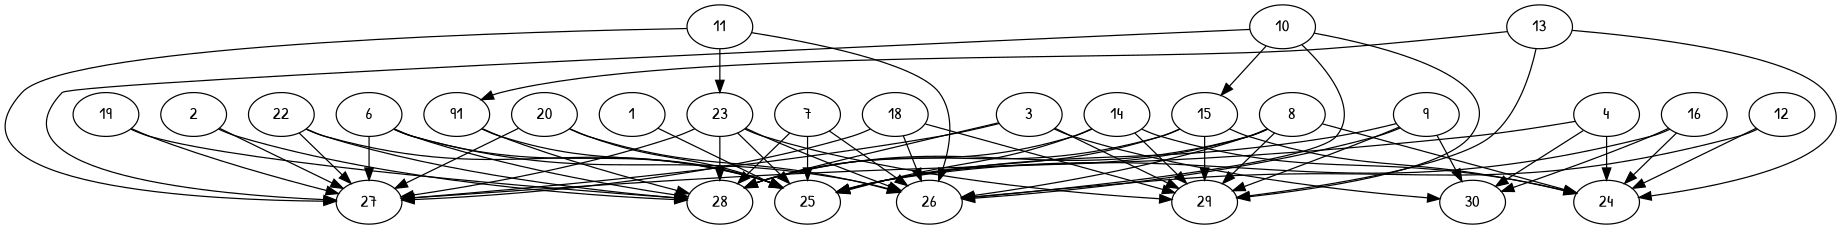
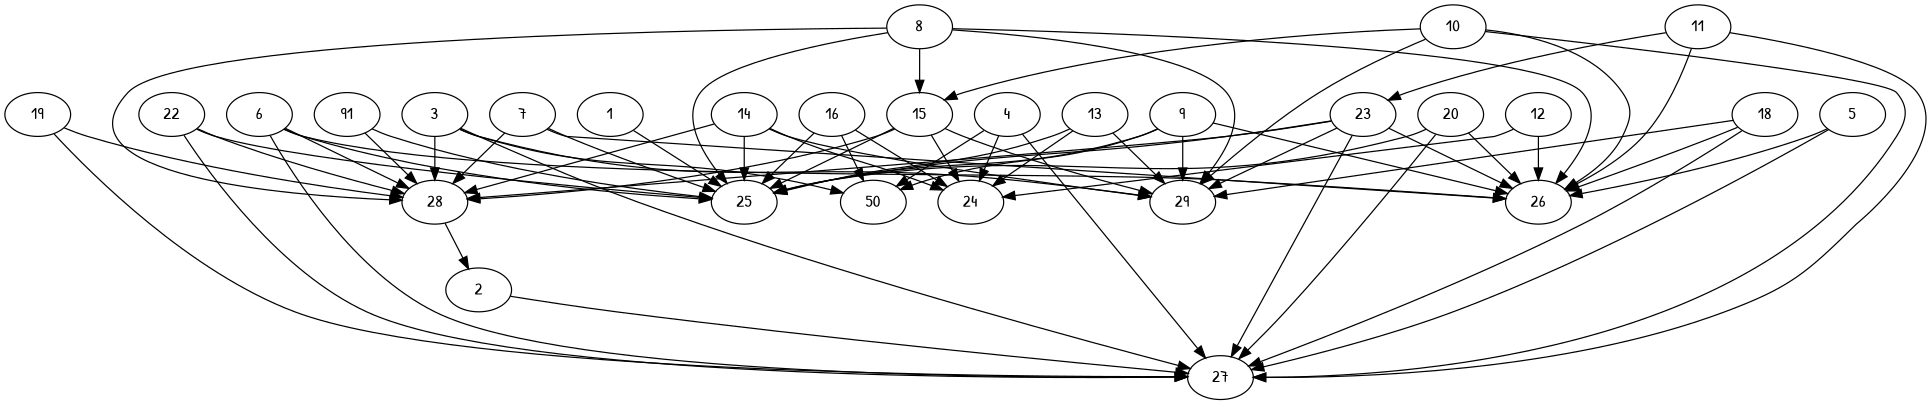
(999, 57) -> (929, 164)
none -> (1853, 114)
(1425, 152) -> (920, 65)
(444, 179) -> (454, 241)
(1473, 202) -> (873, 202)
